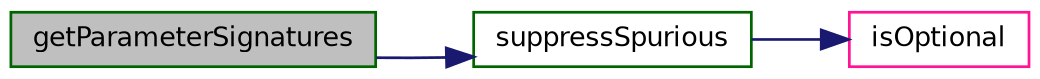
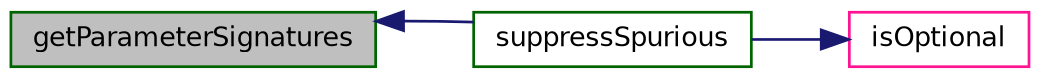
(411, 58) -> (439, 21)
